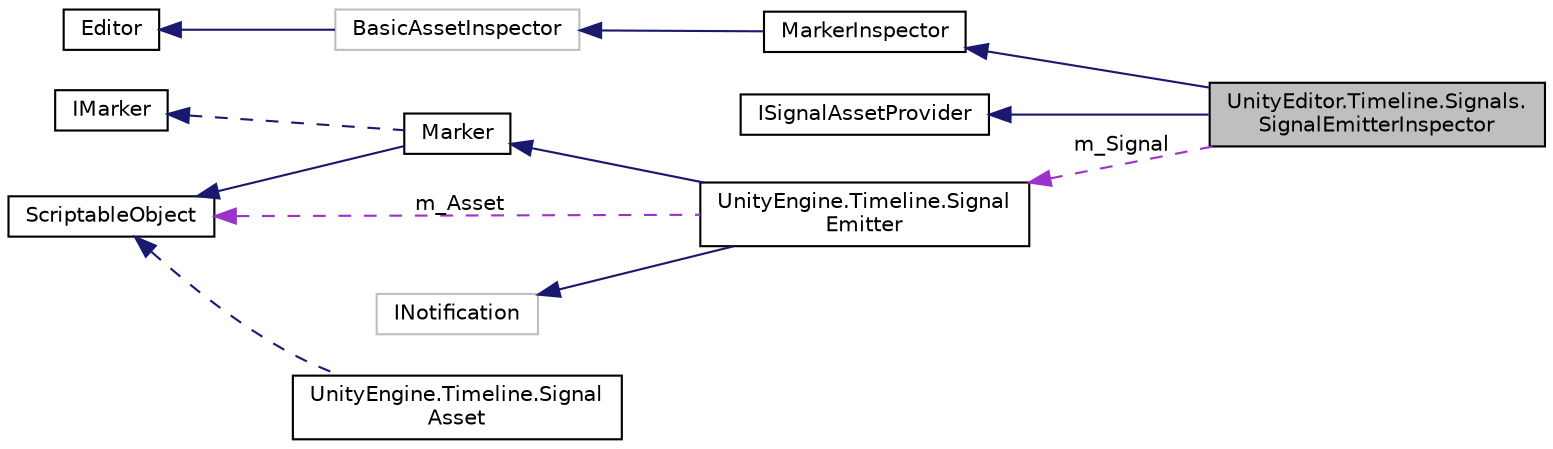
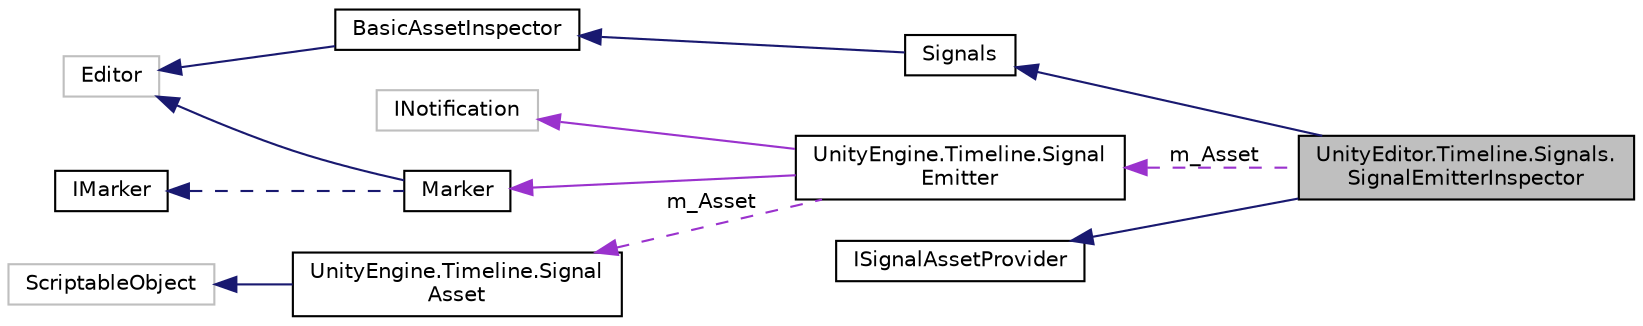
(111, 30) -> (111, 76)
(457, 30) -> (457, 30)
(865, 32) -> (960, 55)
(1119, 145) -> (1212, 156)
(618, 165) -> (664, 181)
(311, 169) -> (288, 149)
(468, 215) -> (719, 224)
(111, 216) -> (111, 284)
(646, 268) -> (678, 135)
(240, 322) -> (265, 284)
